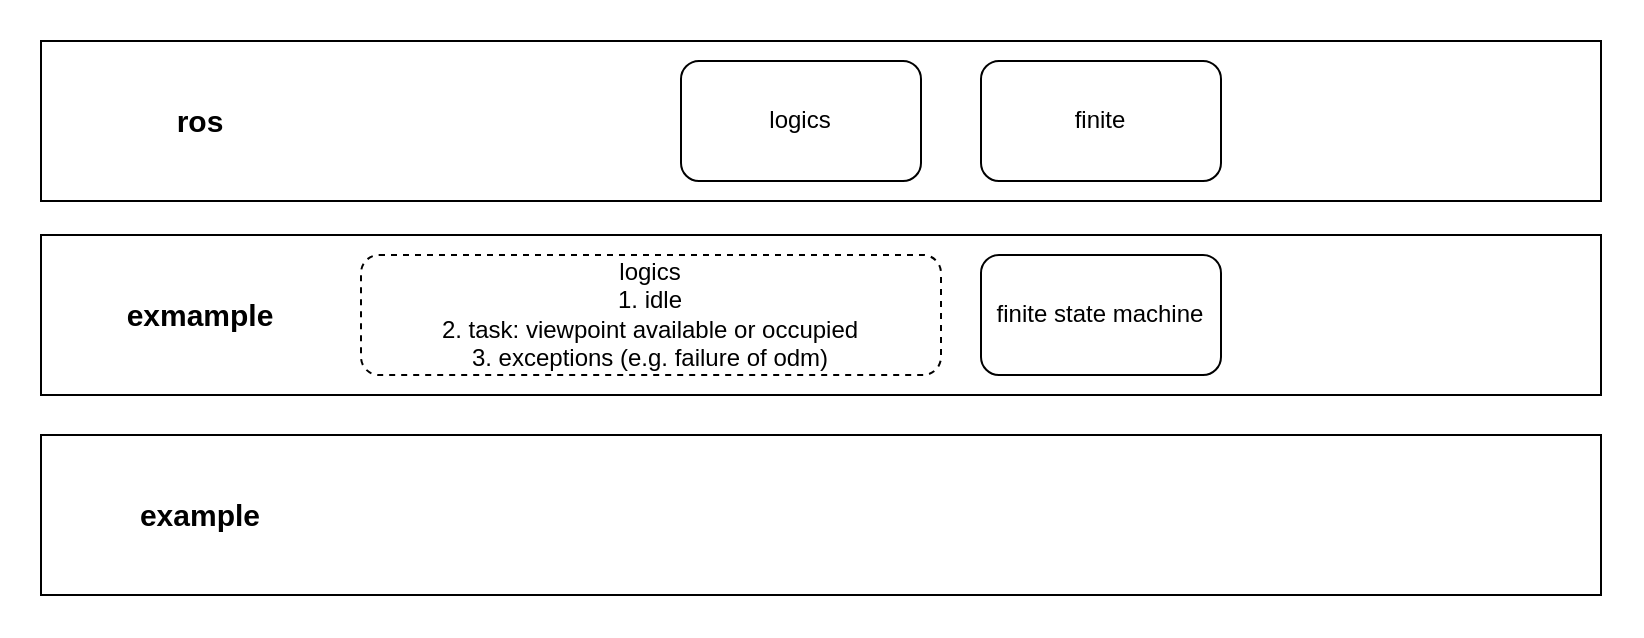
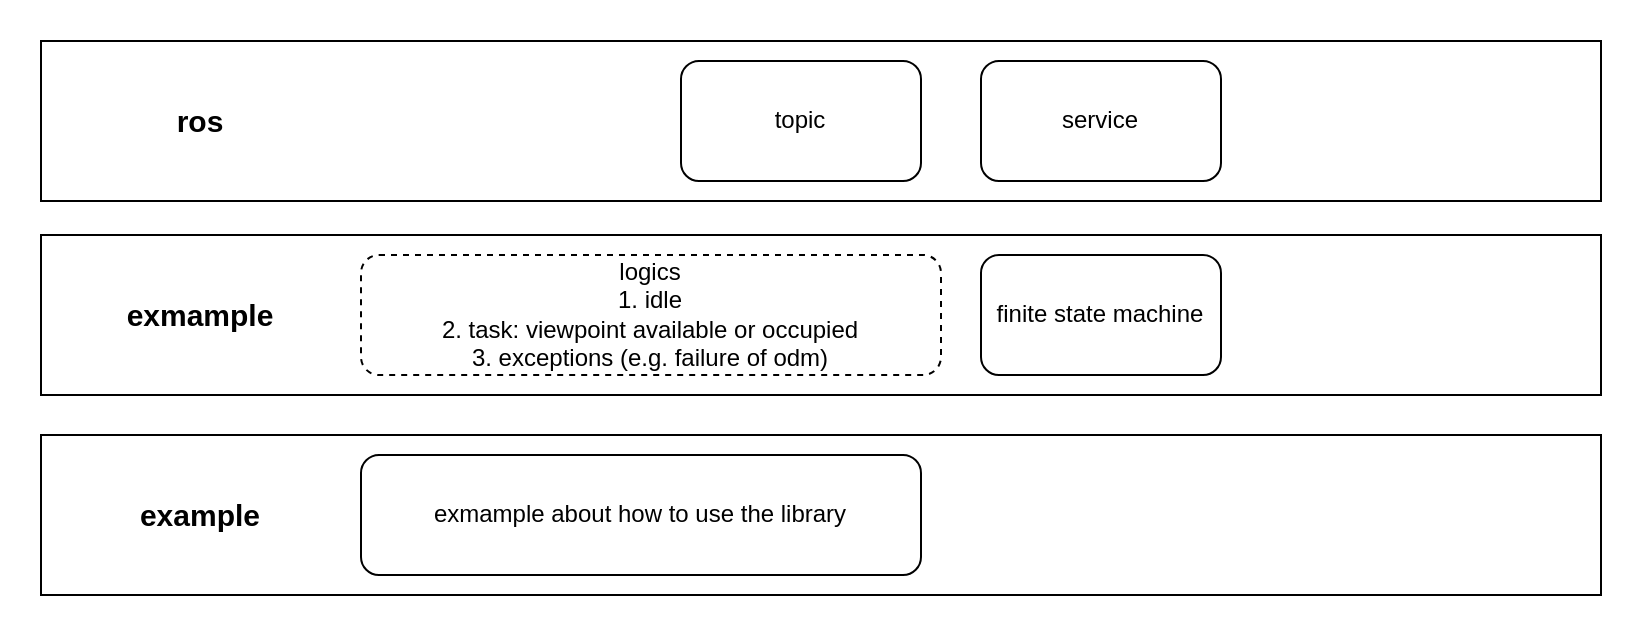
(801, 121) -> (801, 121)
(1101, 121) -> (1101, 121)
none -> (641, 515)
